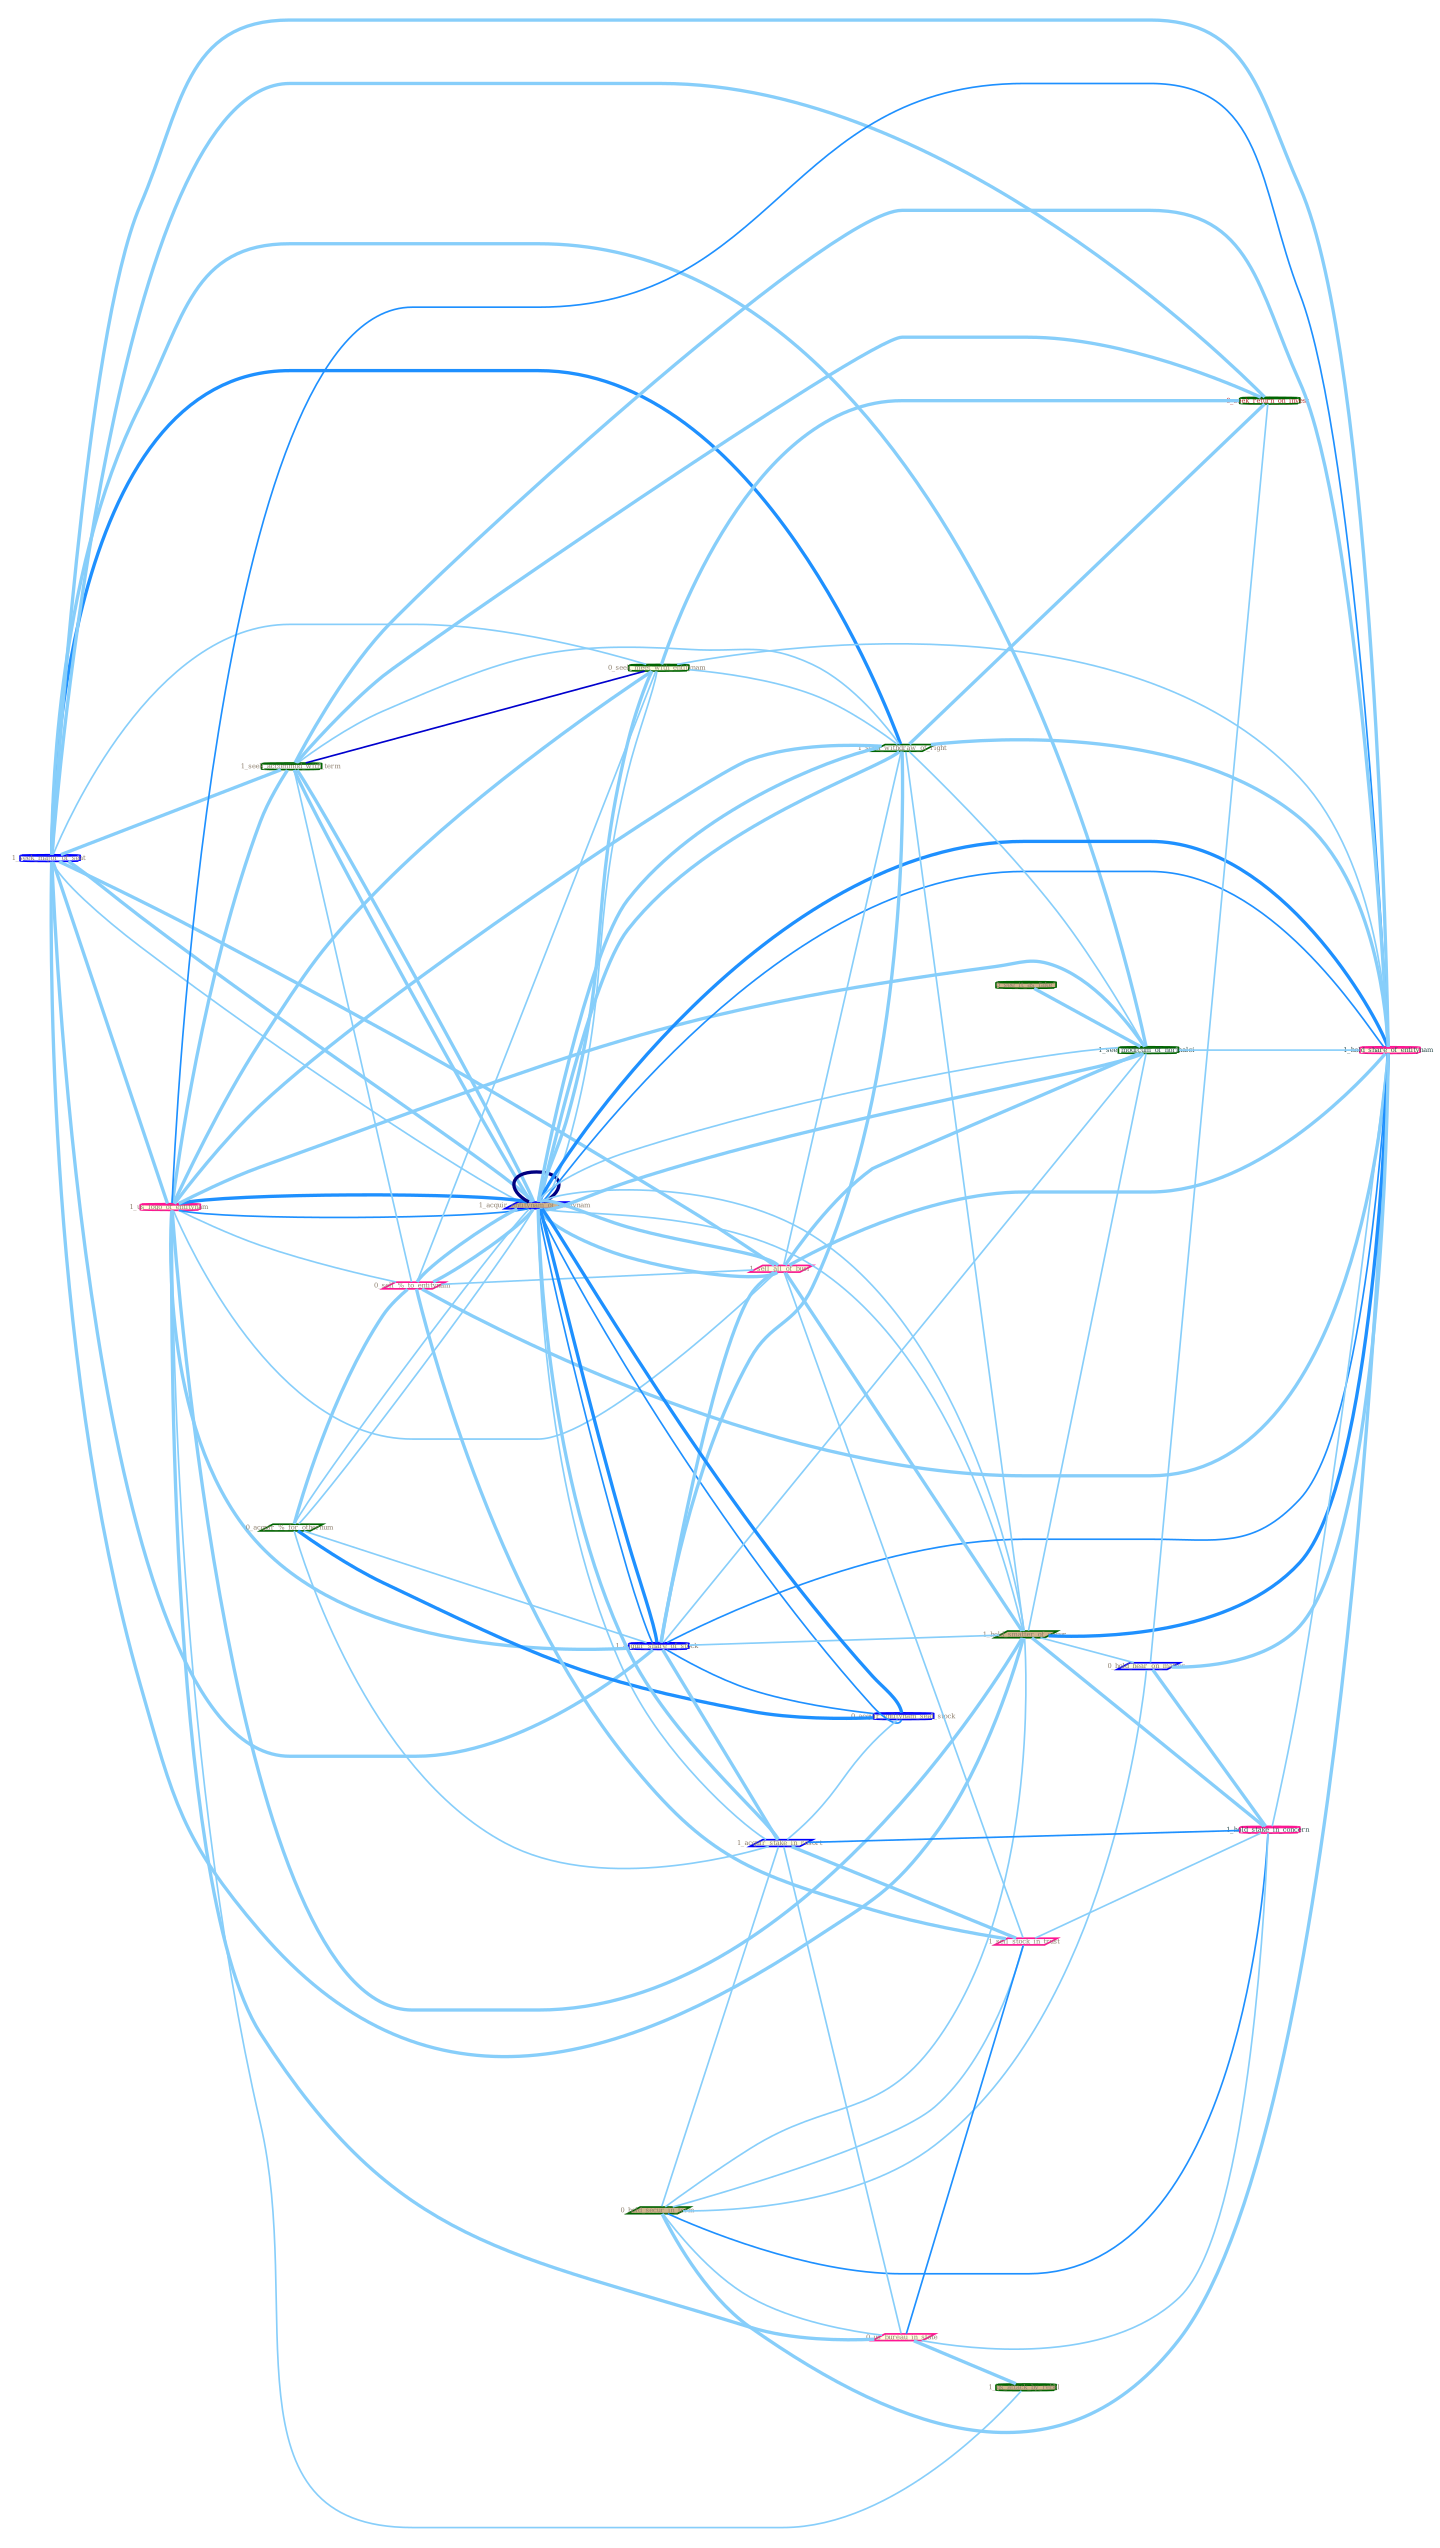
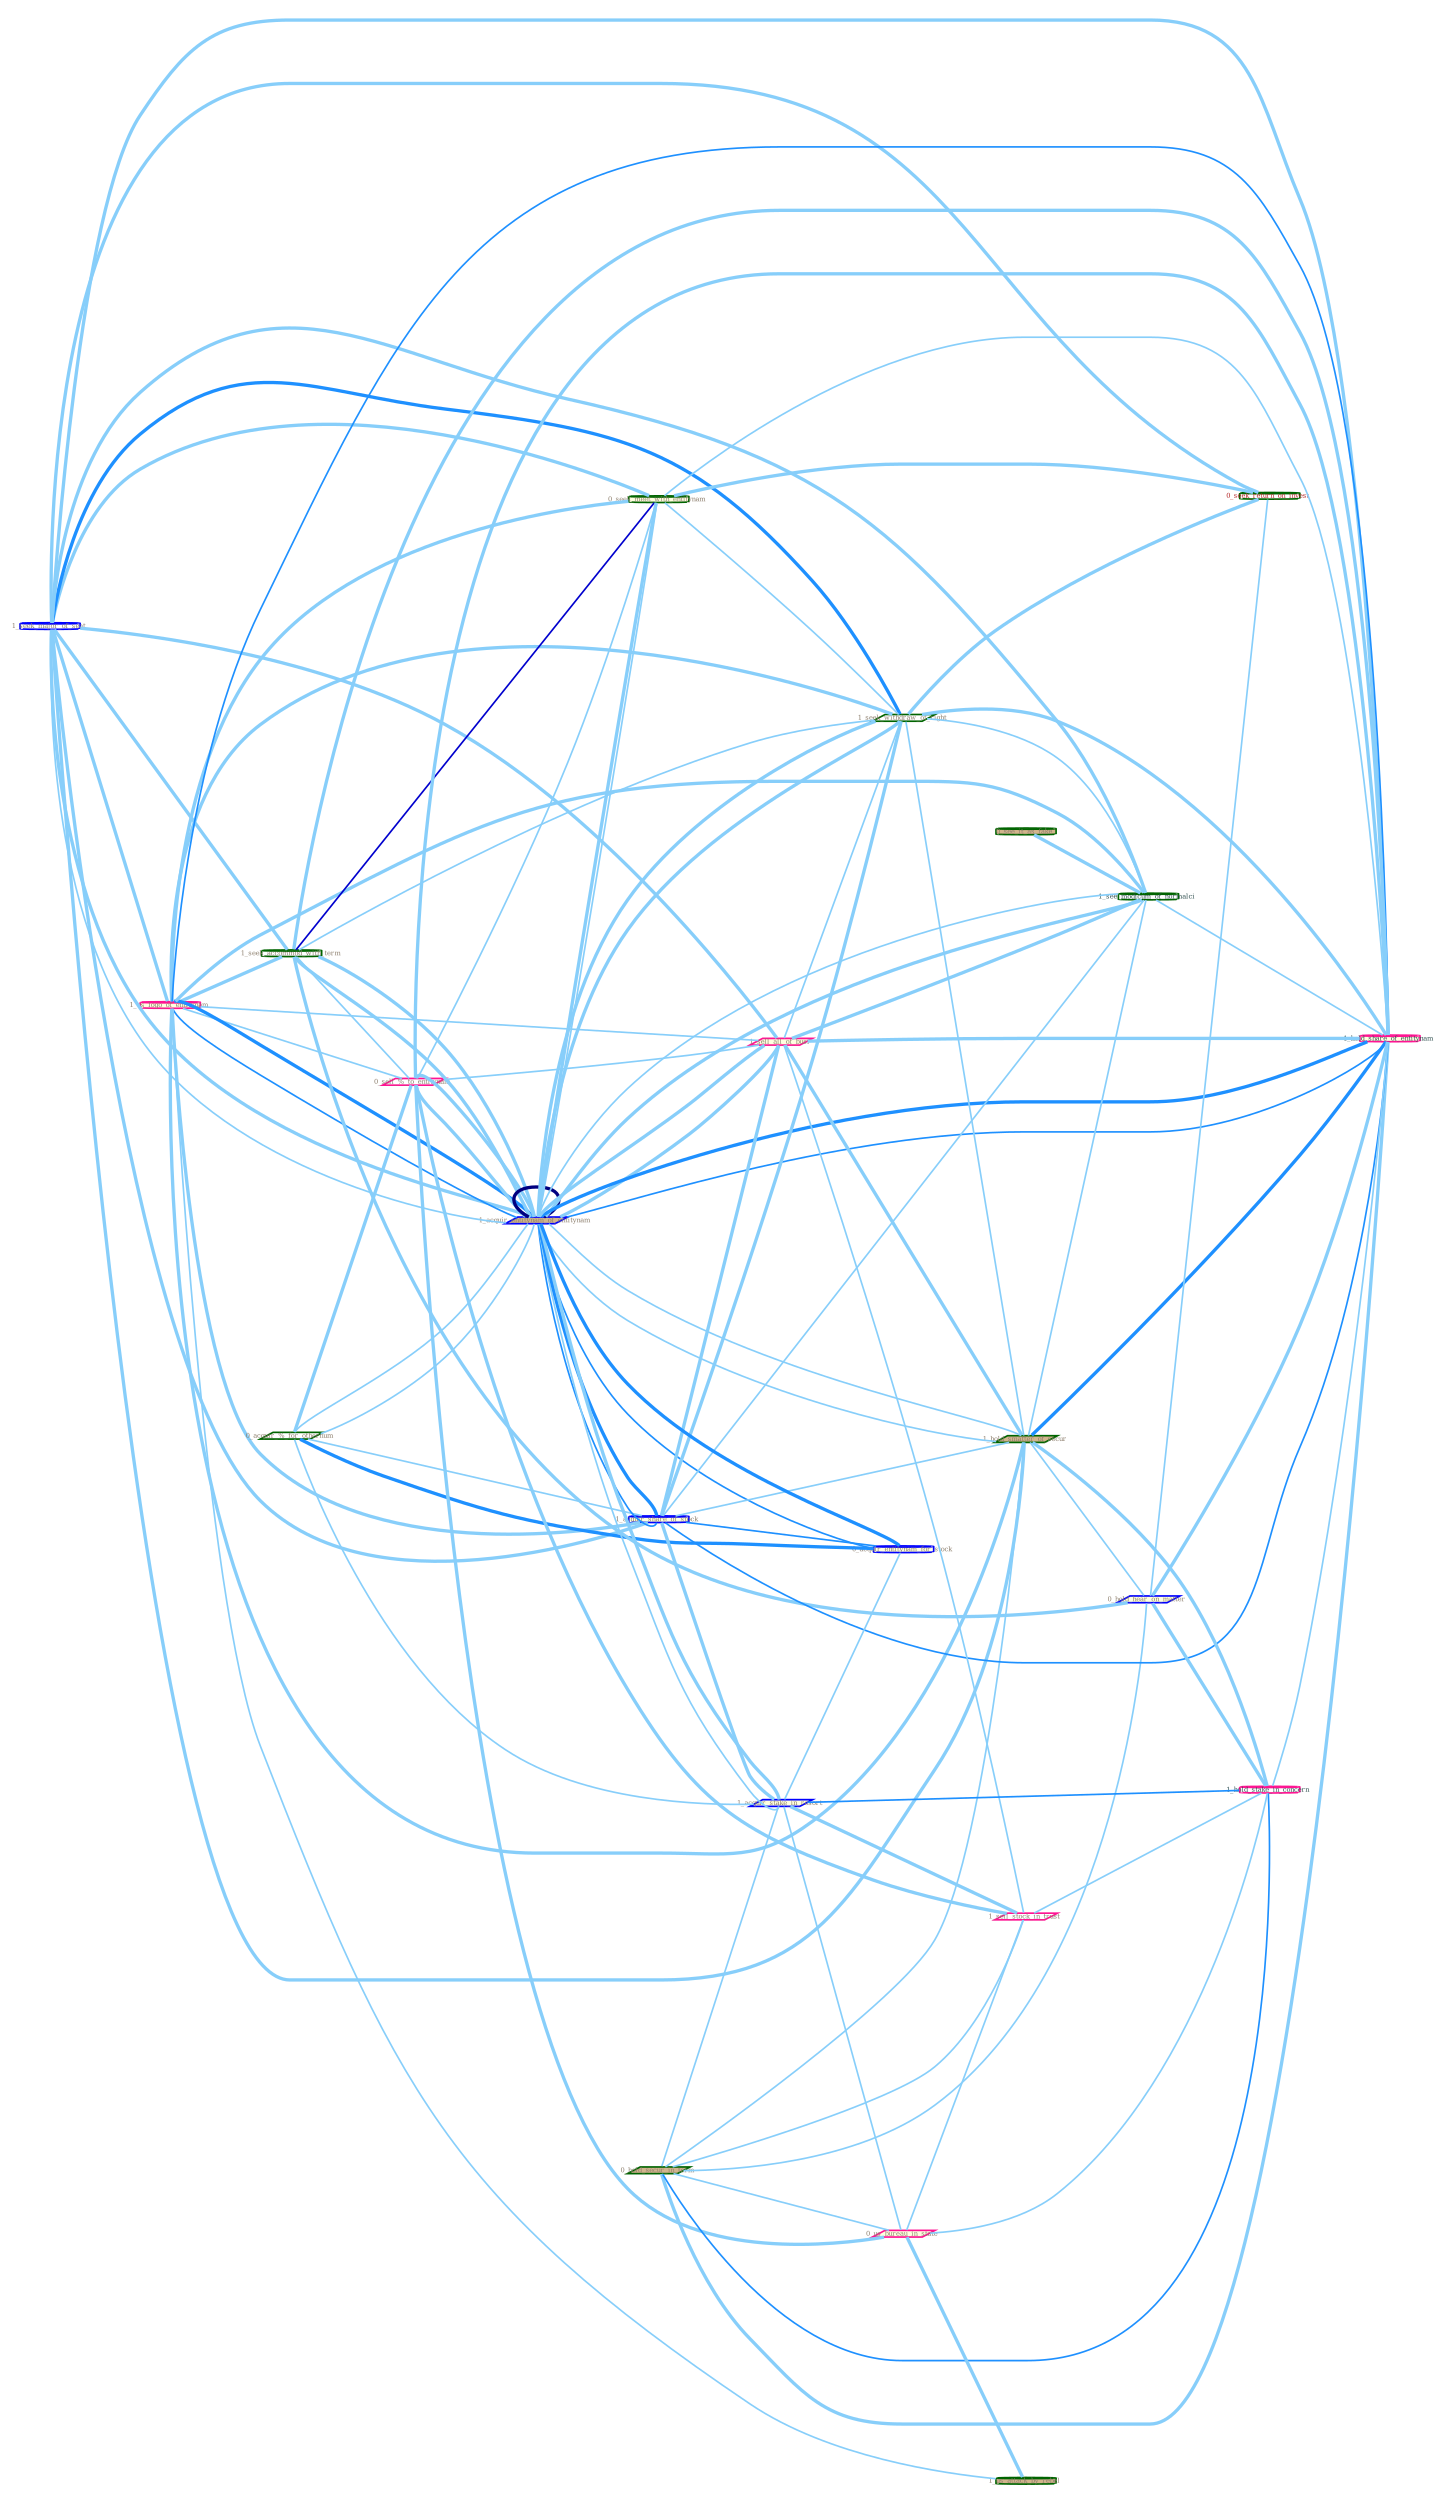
(740, 432) -> (563, 1483)
(297, 624) -> (305, 426)
(904, 1716) -> (904, 1549)
(253, 2015) -> (488, 1784)
(965, 2140) -> (974, 2052)
